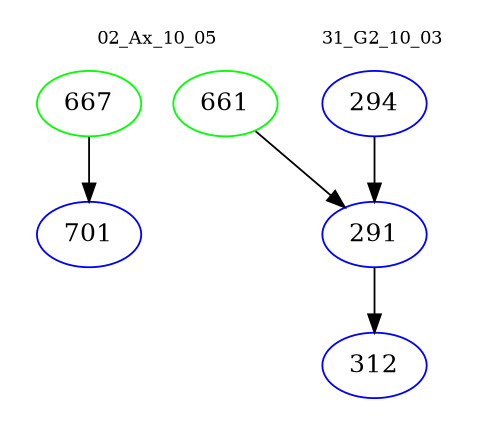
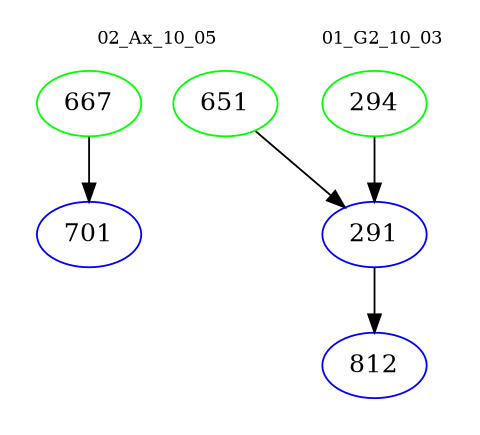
(383, 39) -> (383, 39)
(225, 104) -> (225, 104)
(375, 104) -> (375, 104)
(375, 365) -> (375, 365)
